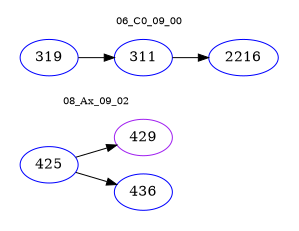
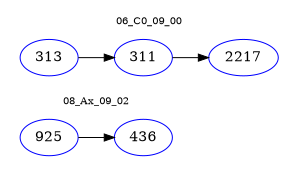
(49, 58) -> (49, 58)
(244, 58) -> (244, 58)
(143, 138) -> none
(49, 165) -> (49, 138)
